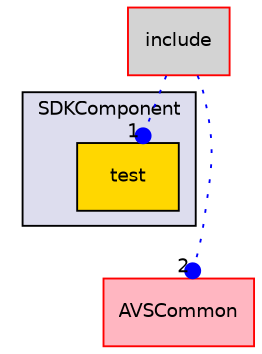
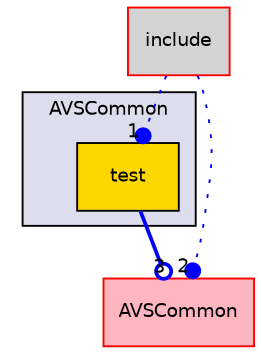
(109, 110) -> (109, 110)
none -> (151, 238)
